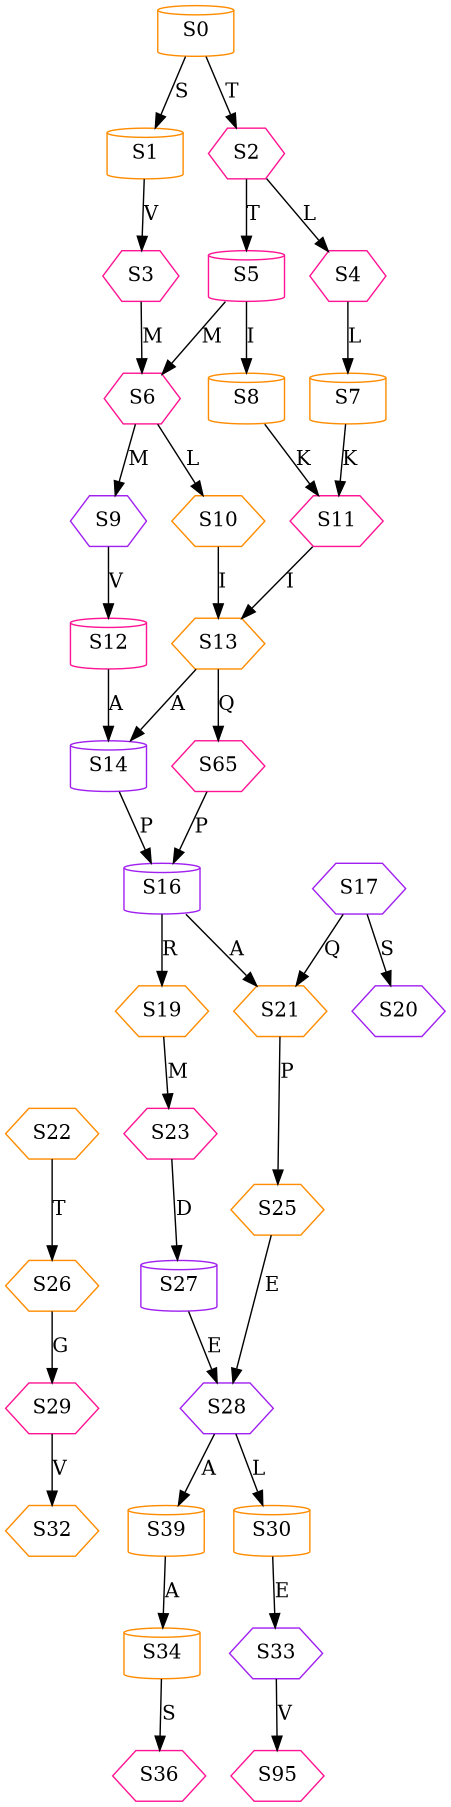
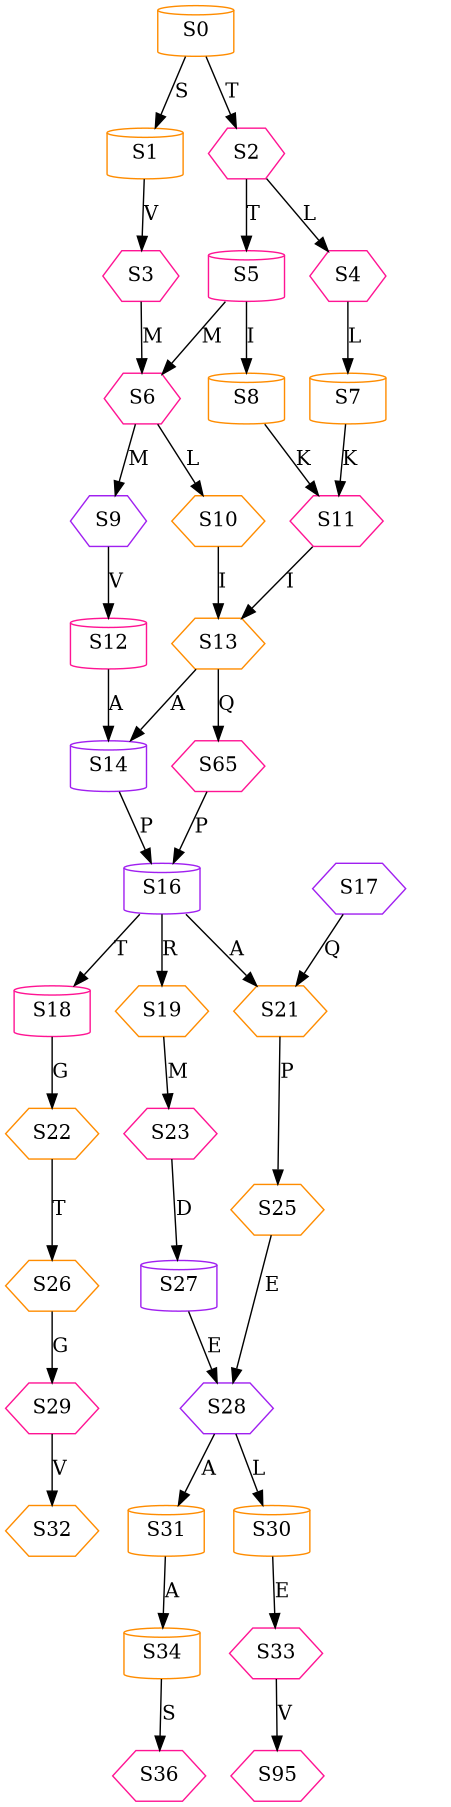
none -> (52, 1011)
(399, 1011) -> none
(166, 1531) -> (166, 1531)
(276, 1653) -> (276, 1653)
